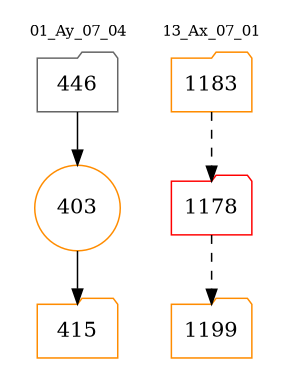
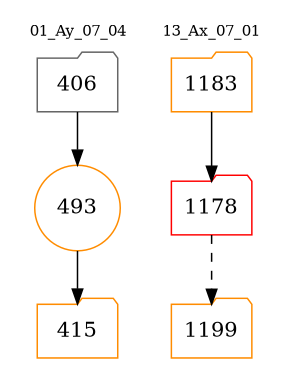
(77, 85) -> (77, 85)
(212, 139) -> (212, 139)
(77, 208) -> (77, 208)
